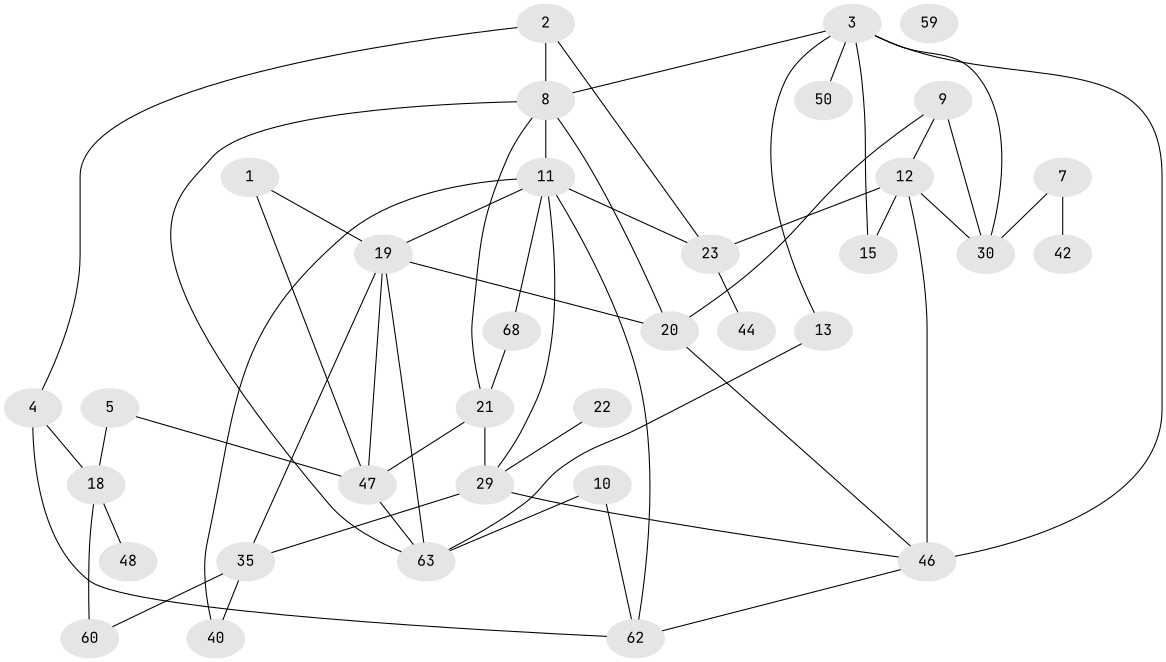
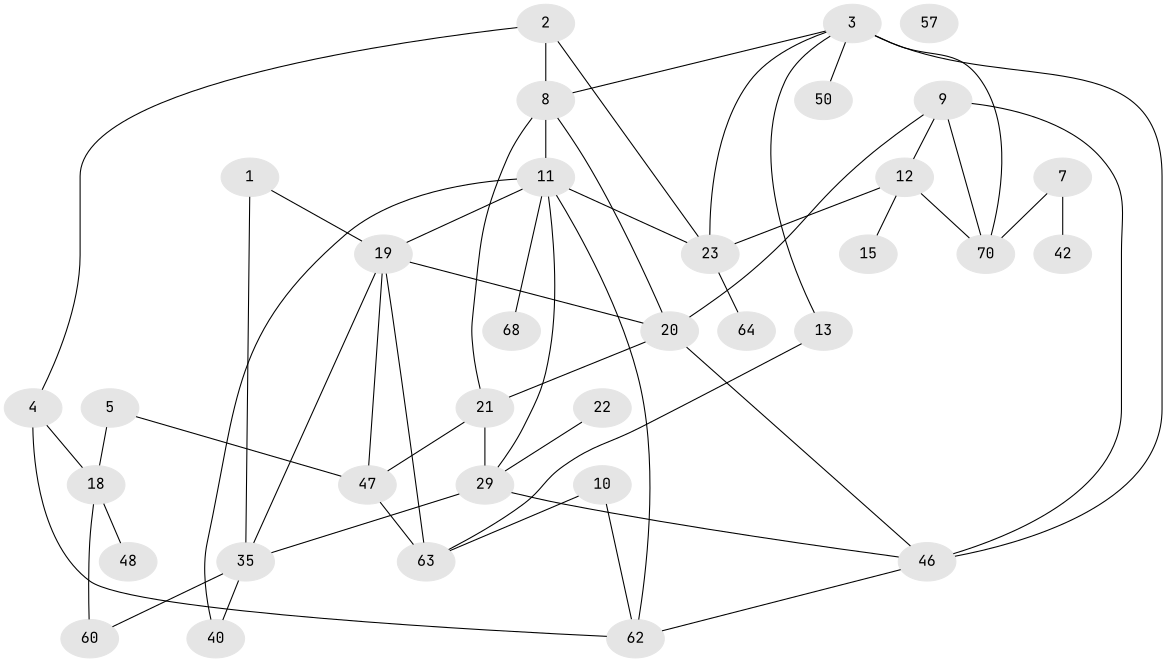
(929, 23) -> (929, 23)
(865, 139) -> (733, 111)
(172, 235) -> none
(986, 254) -> (986, 254)
(309, 331) -> (248, 387)
(747, 331) -> (747, 331)
(498, 369) -> (577, 370)
(927, 369) -> (1121, 327)
